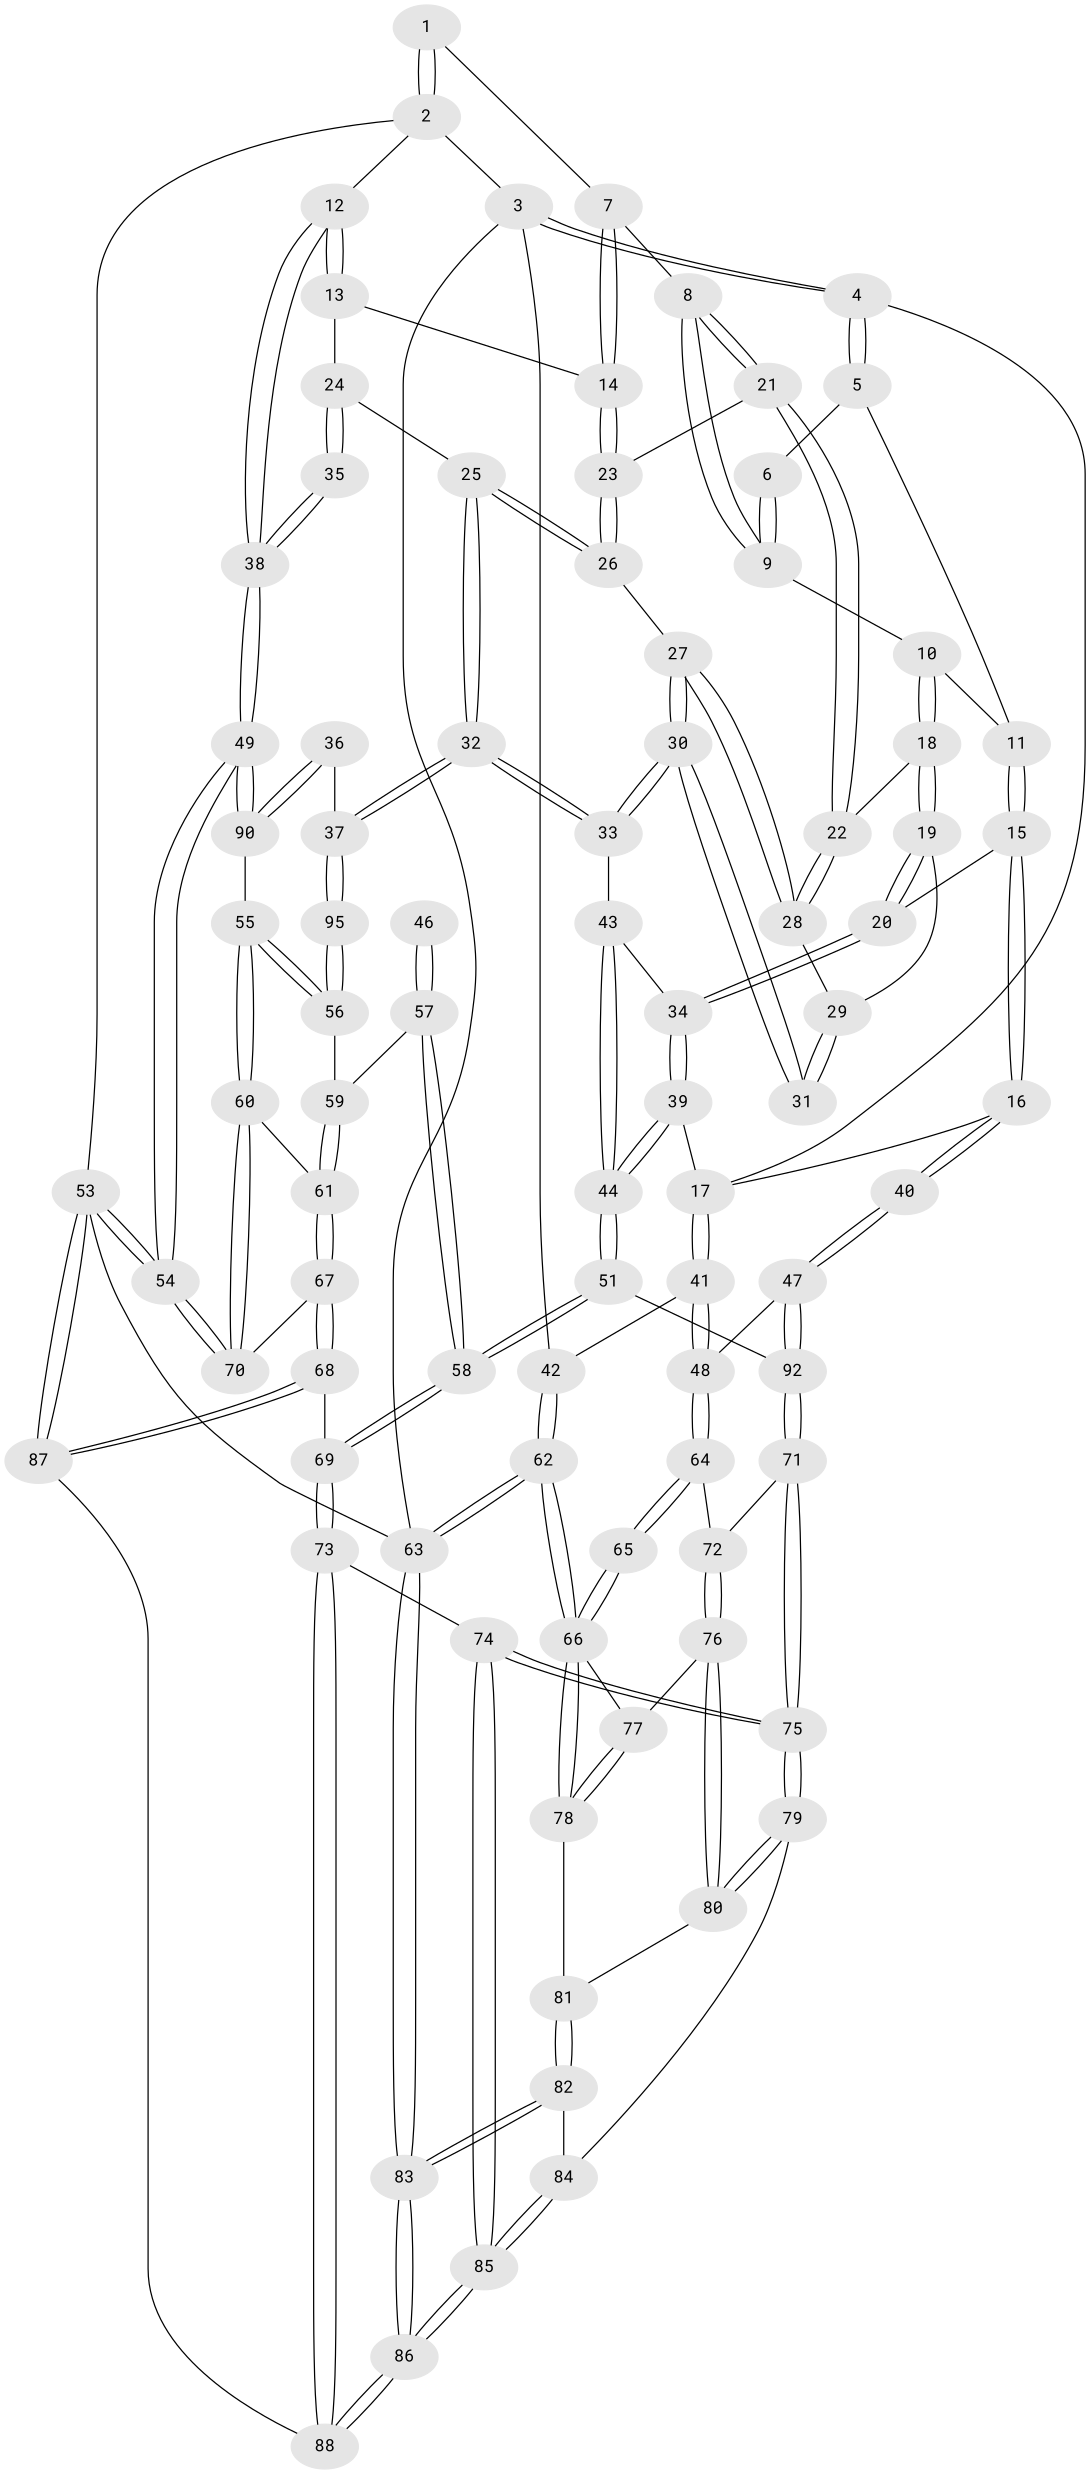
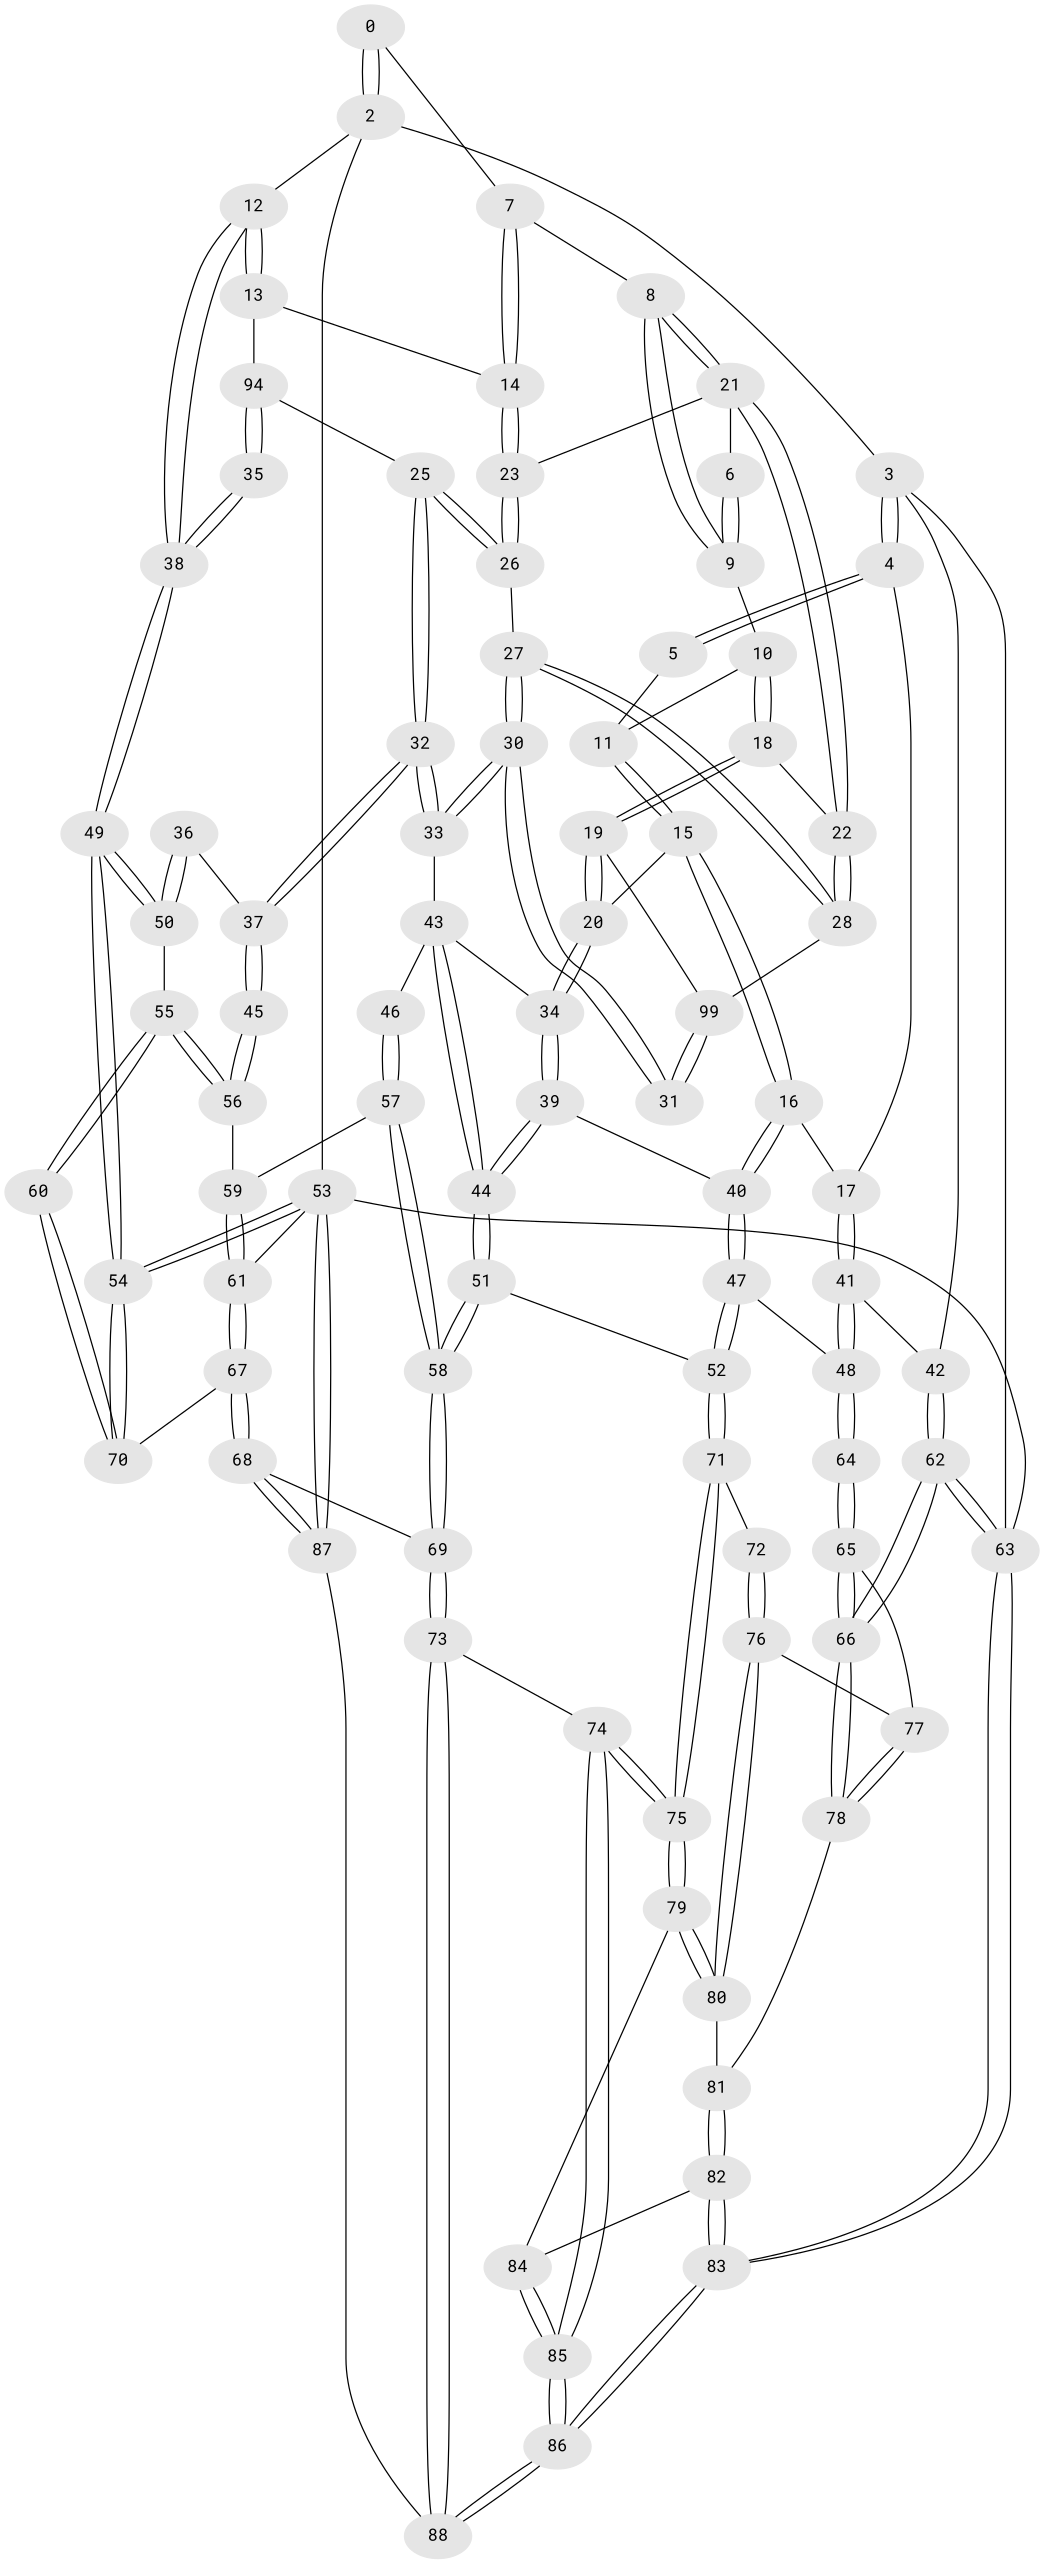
(427, 27) -> (371, 27)
(335, 386) -> (254, 386)
(817, 427) -> (730, 431)
(245, 834) -> (164, 923)
(335, 923) -> (254, 1013)
none -> (413, 968)
(838, 1013) -> (709, 1013)
(285, 1147) -> (280, 1237)
(689, 1147) -> (643, 1147)
(793, 1371) -> (717, 1371)
(707, 1506) -> none
(604, 1685) -> (897, 1635)
